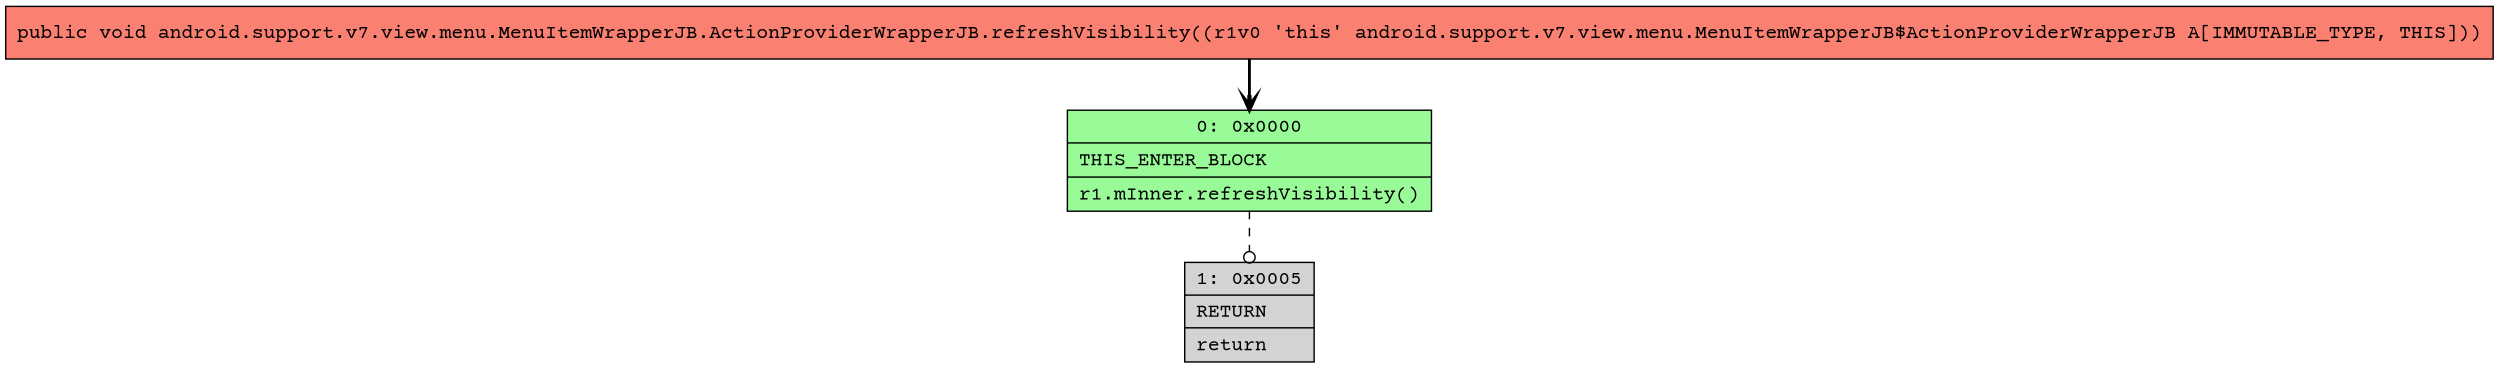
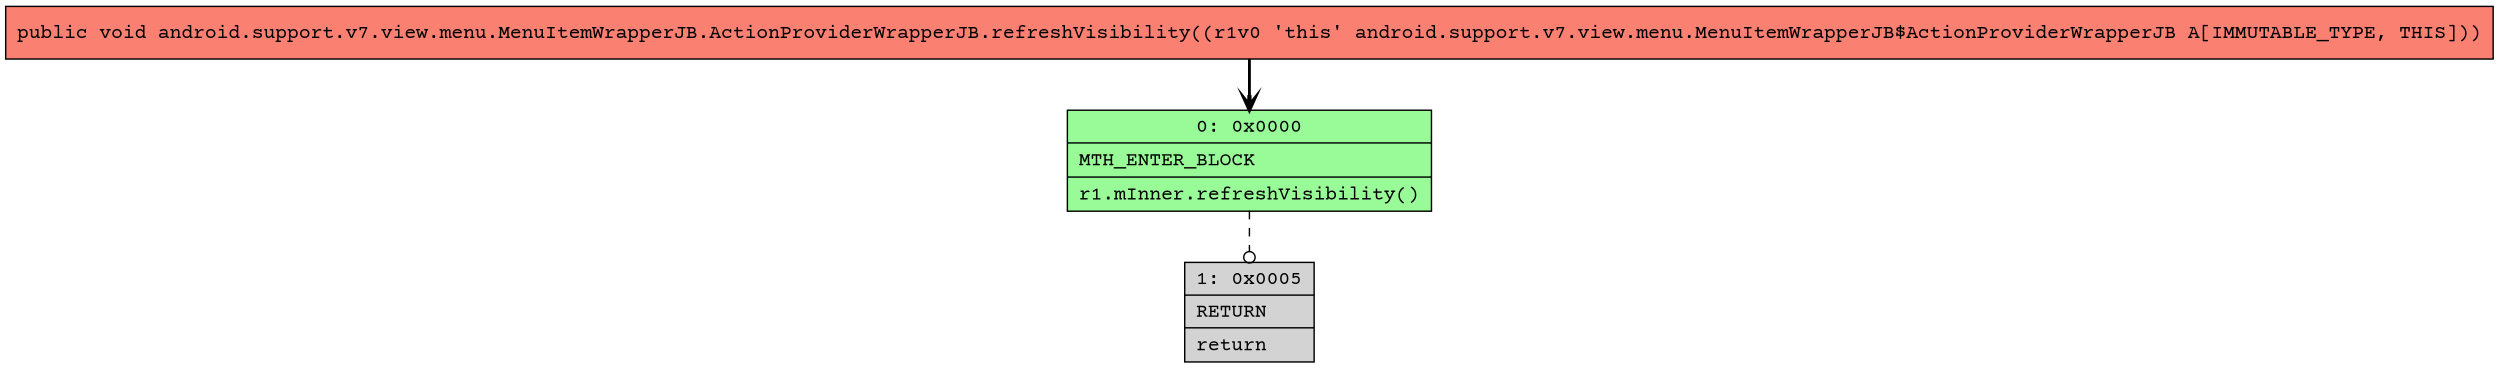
(1173, 159) -> (1167, 159)
